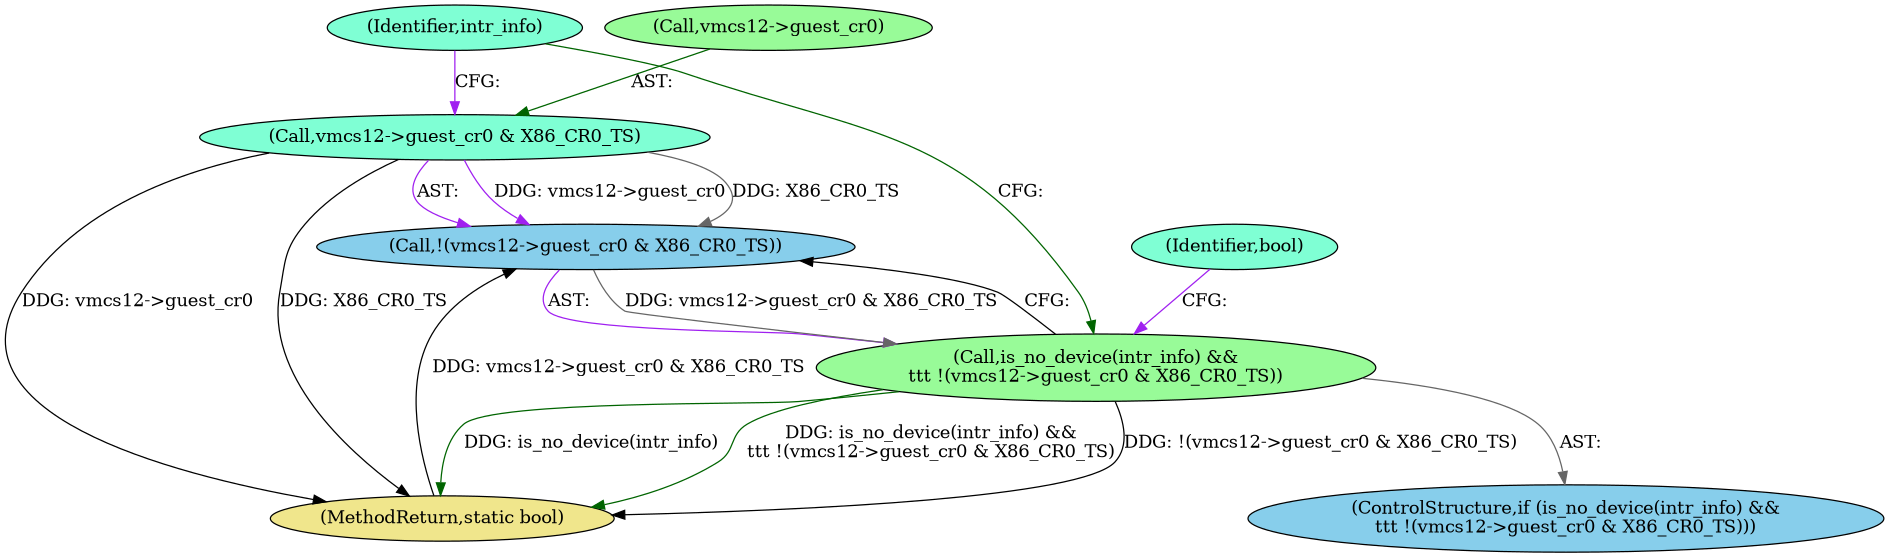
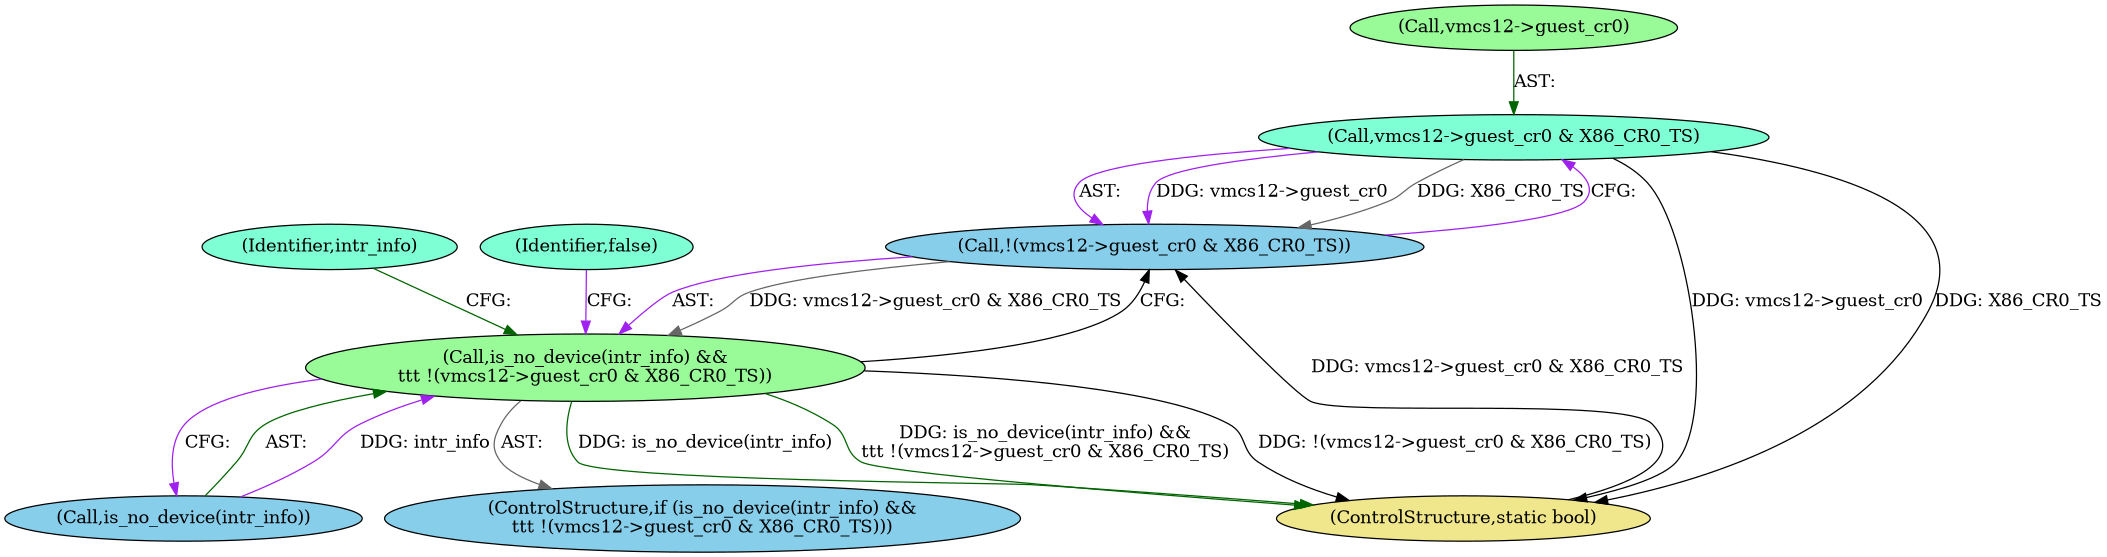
(455, 76) -> (1508, 223)
(1235, 247) -> (587, 247)
none -> (184, 519)
(442, 519) -> (1463, 519)
